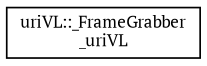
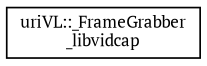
(103, 33) -> (103, 33)
